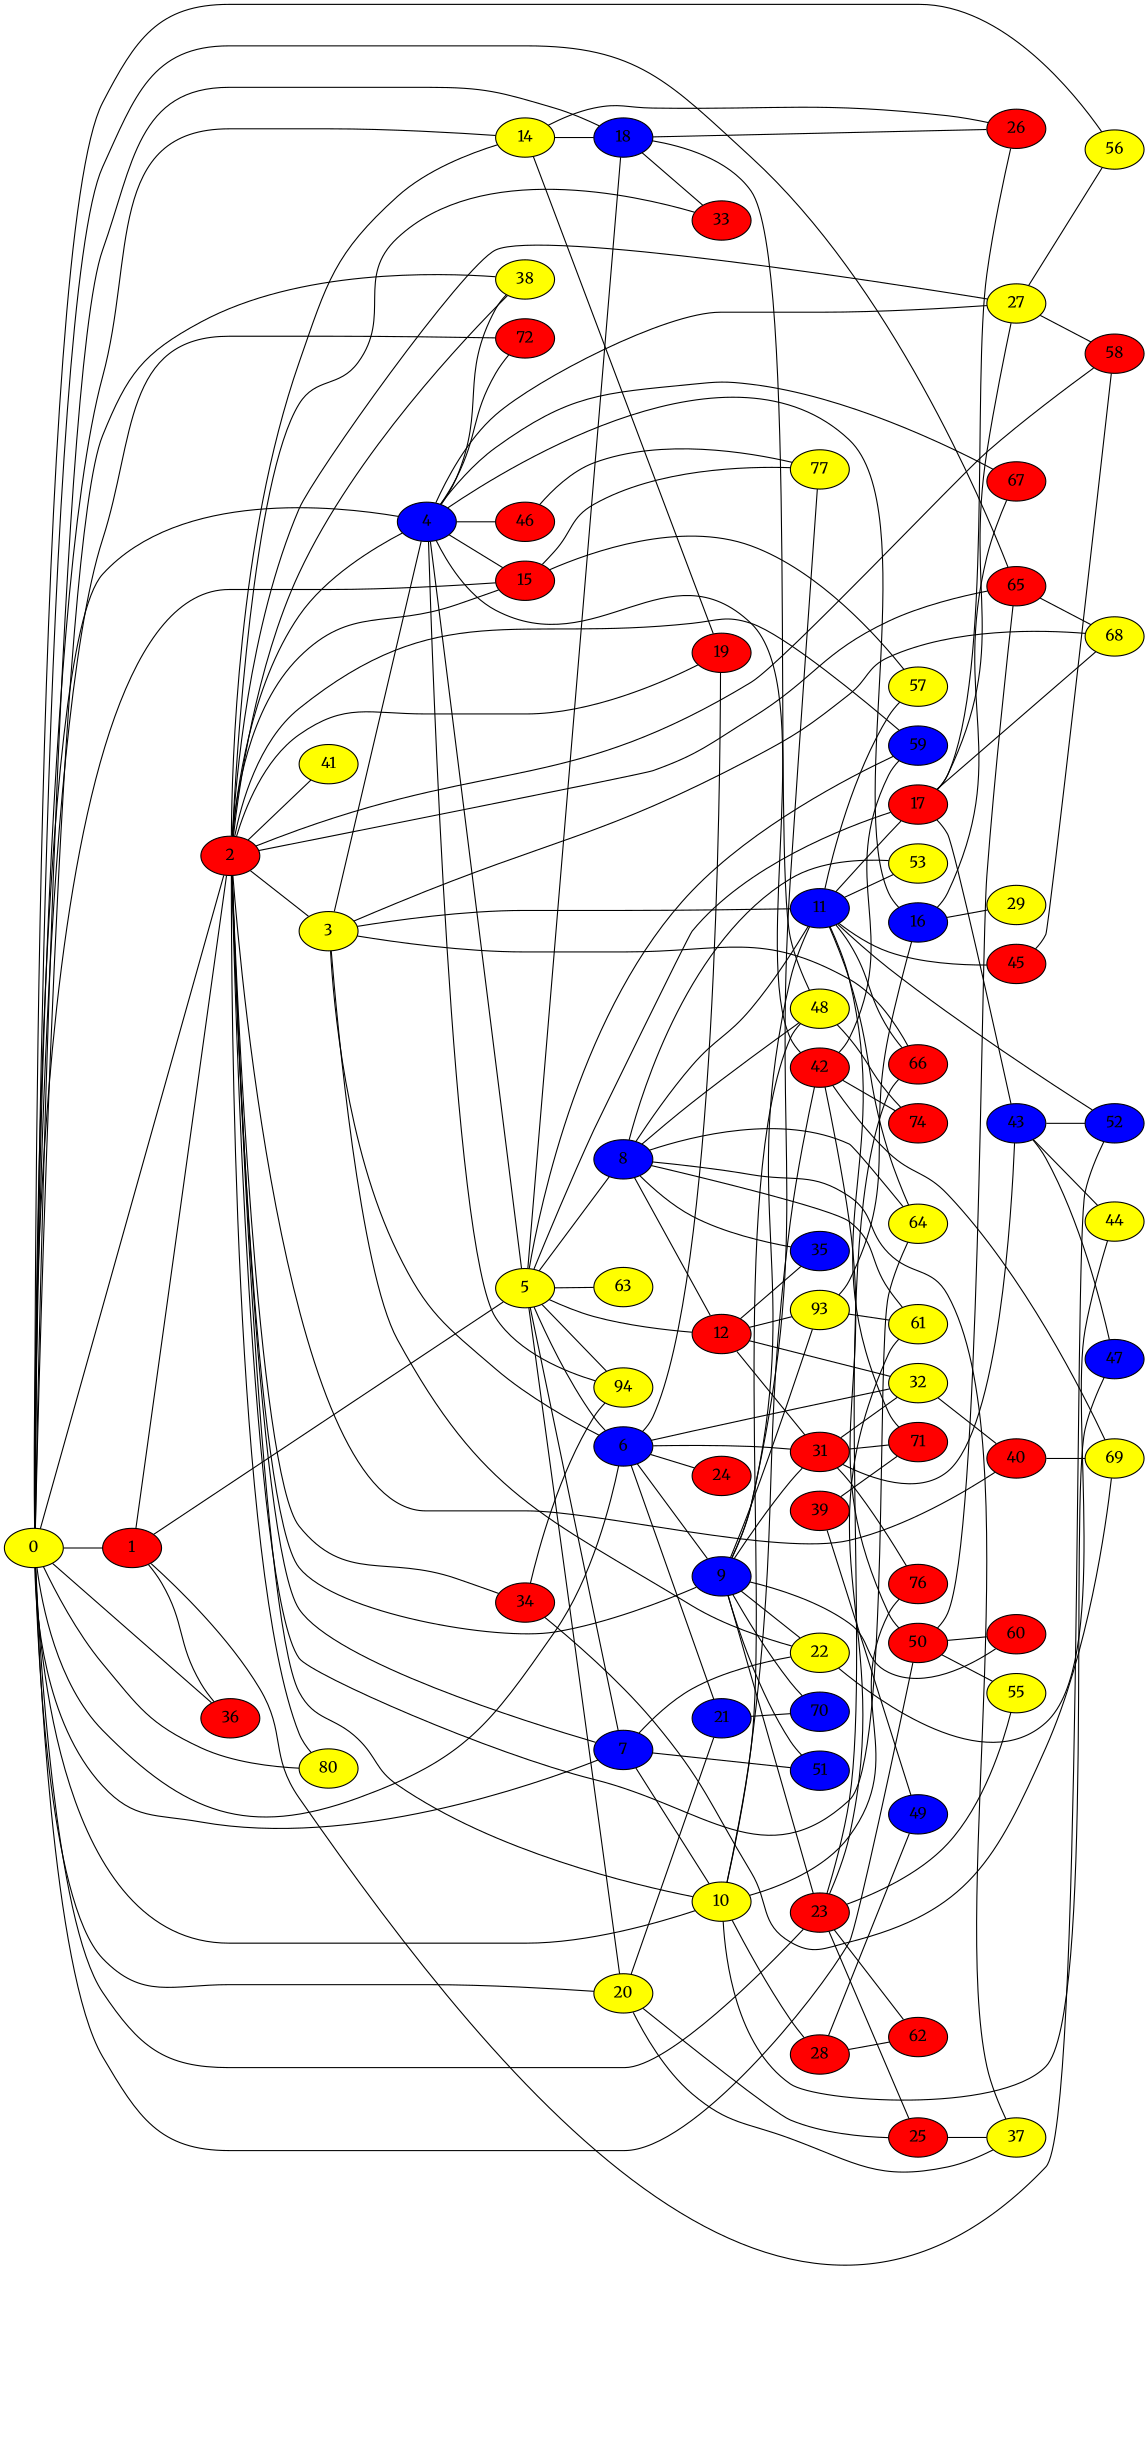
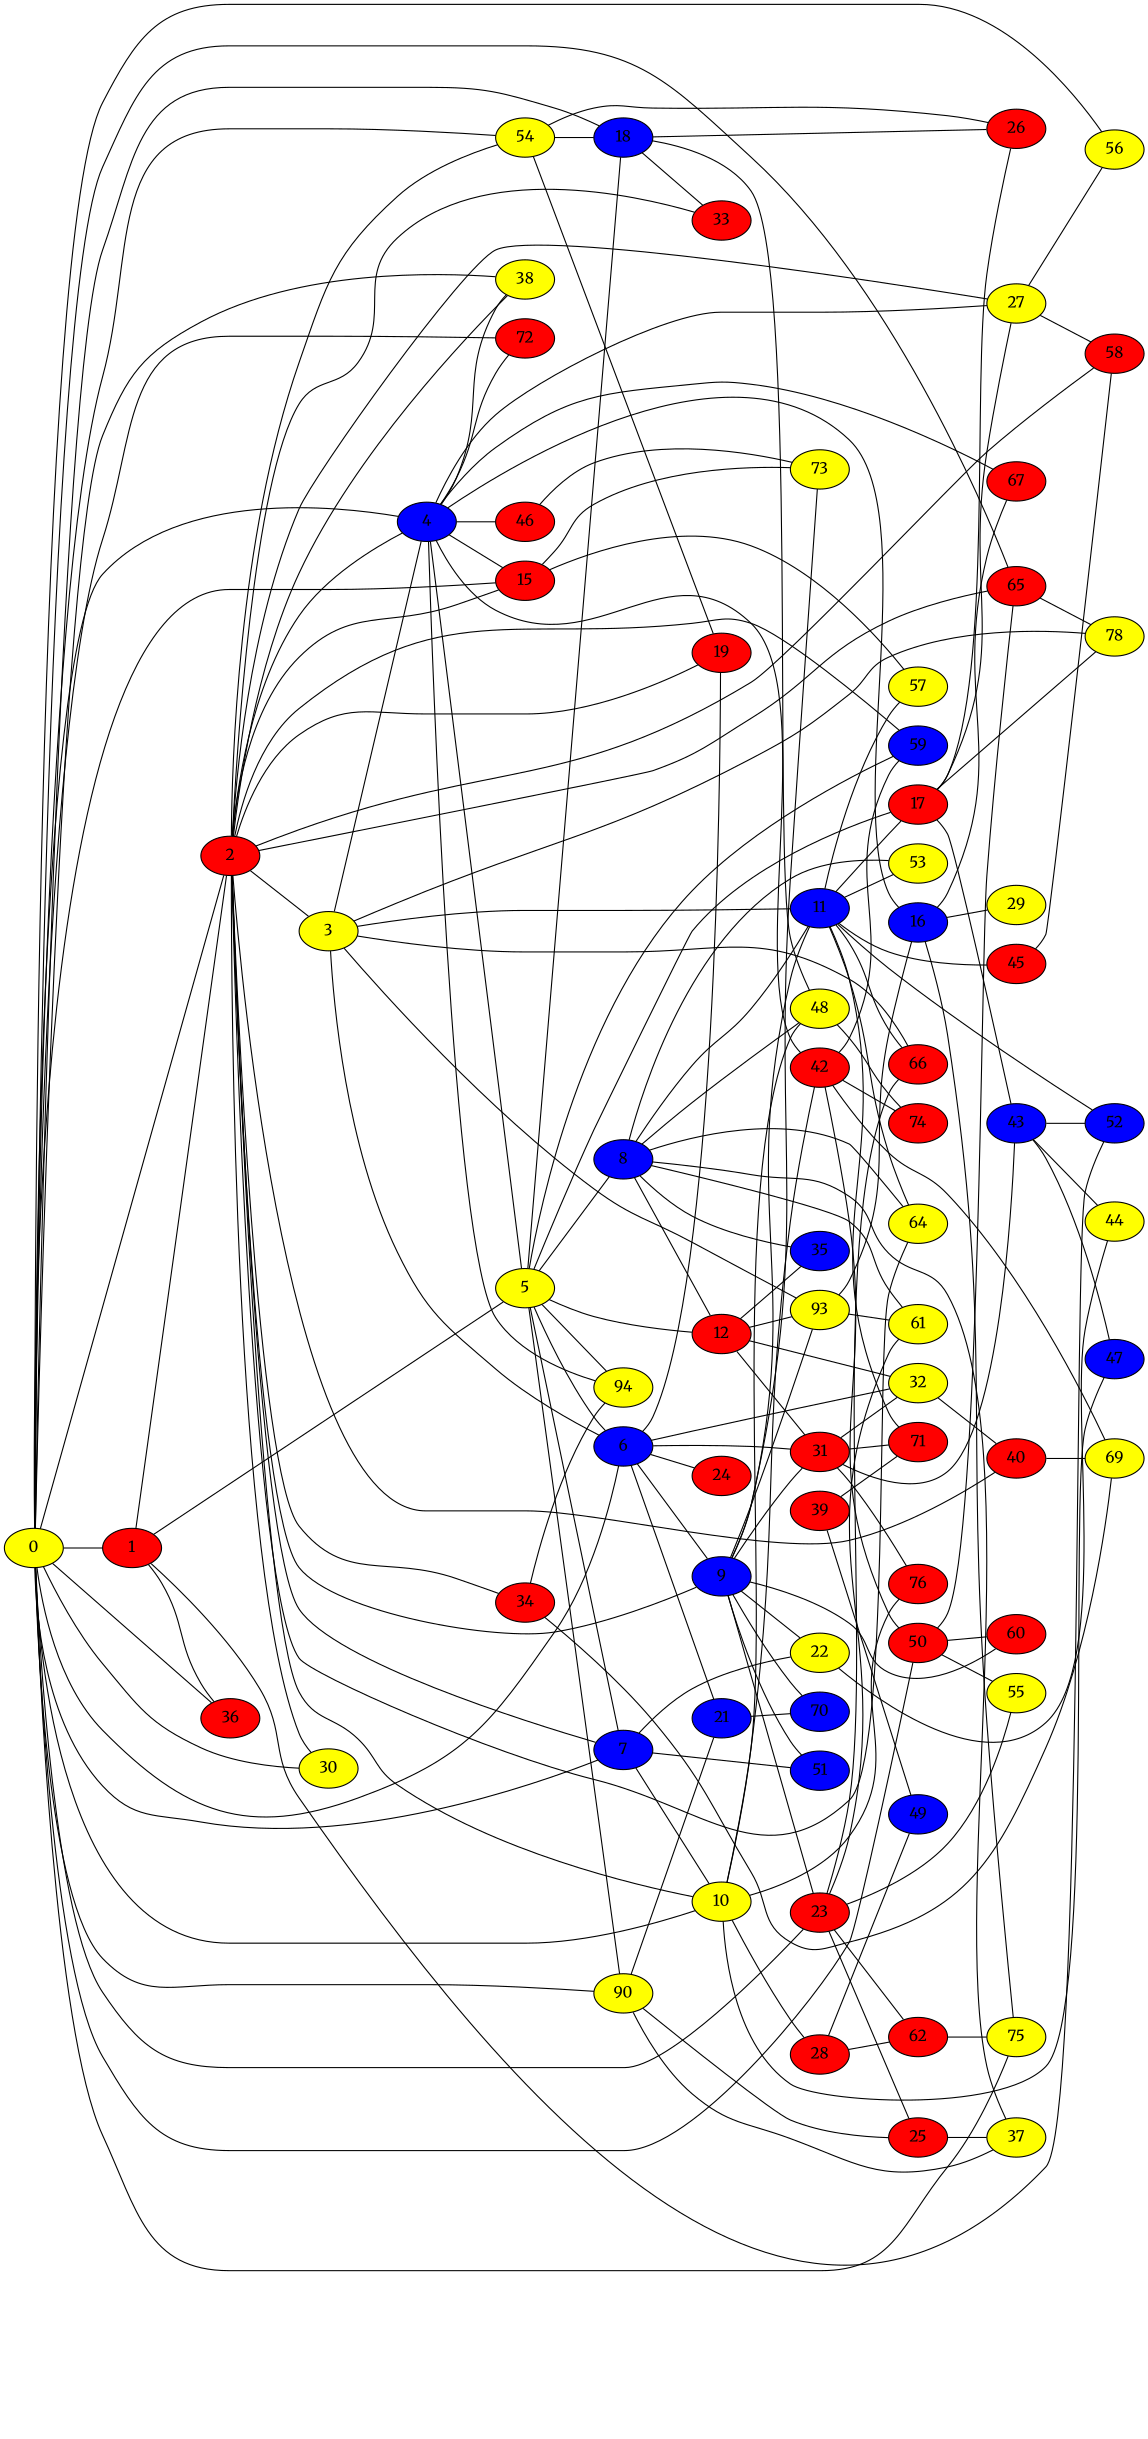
(525, 138) -> (525, 138)
(820, 469) -> (820, 469)
(1115, 636) -> (1115, 636)
(329, 764) -> none
(623, 1287) -> none
(427, 1390) -> (548, 1152)
(329, 1768) -> (329, 1768)
(623, 1993) -> (623, 1993)
none -> (1016, 2037)
